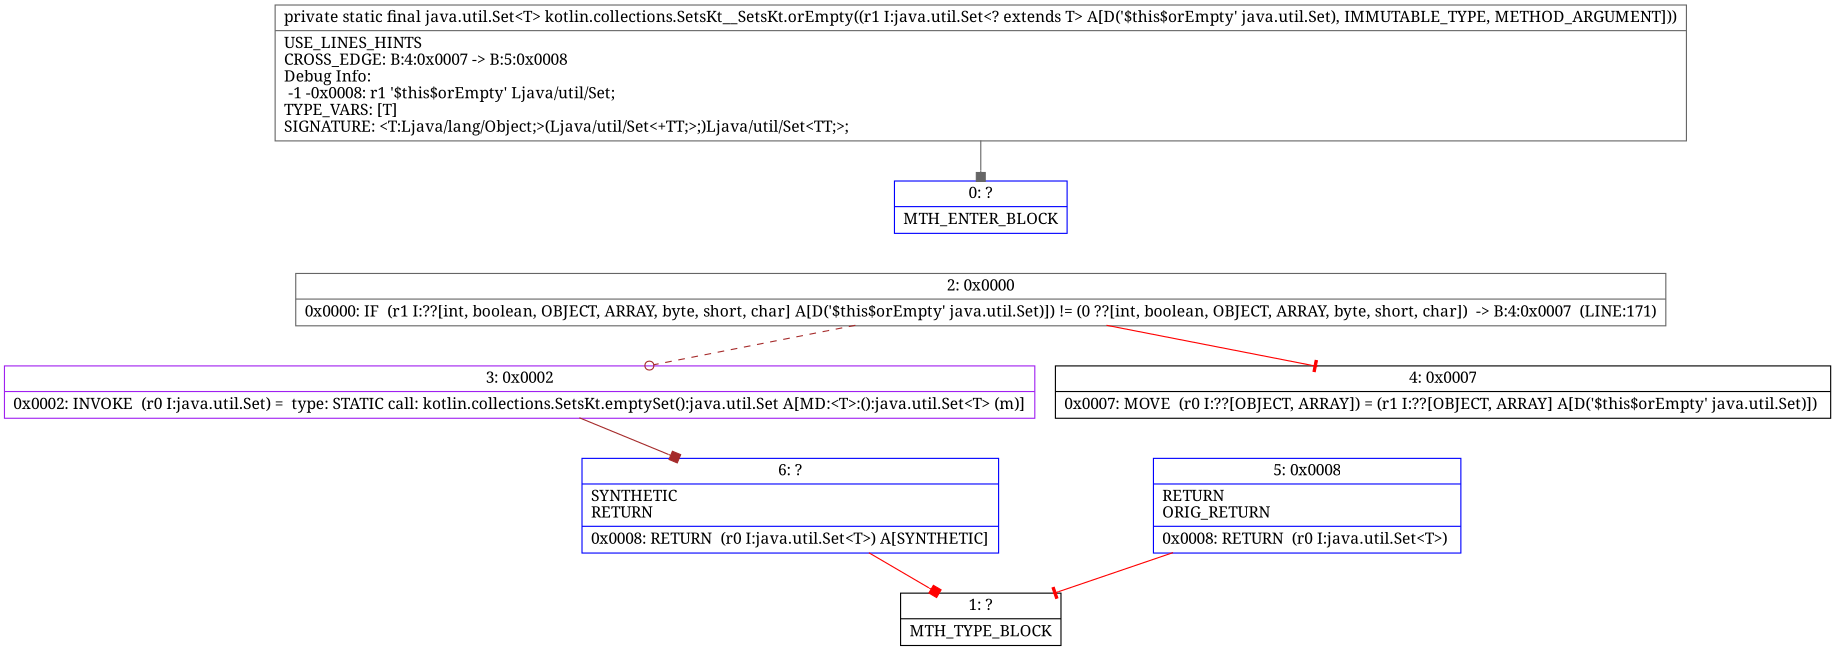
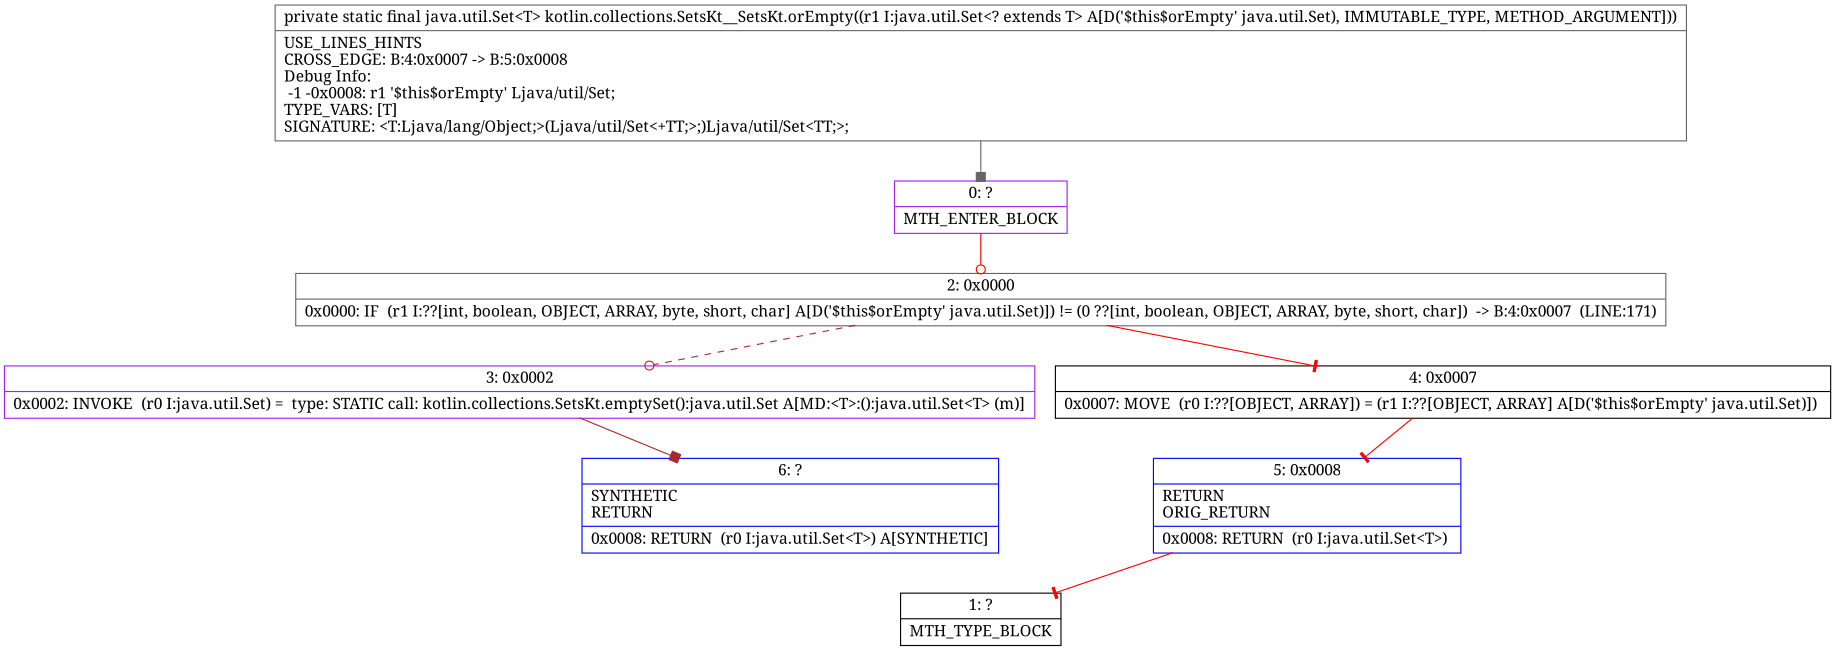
(981, 207) -> (981, 207)
none -> (981, 249)
none -> (1390, 437)
(899, 570) -> none
